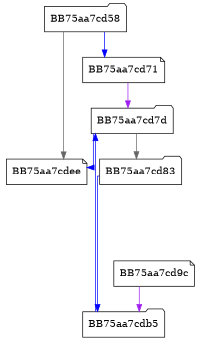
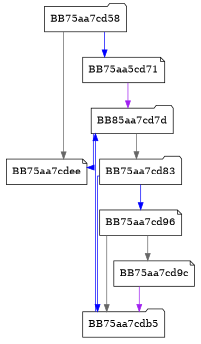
(124, 70) -> (124, 70)
(132, 121) -> (132, 121)
none -> (141, 223)
